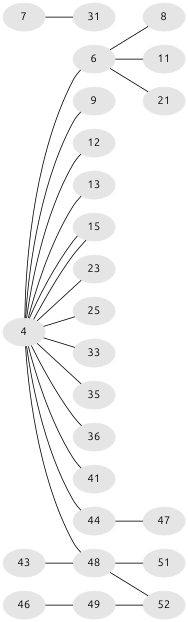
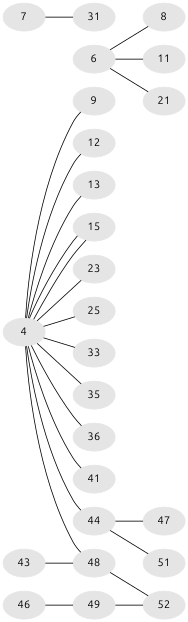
(38, 190) -> none
(129, 563) -> (129, 542)
